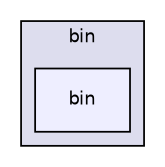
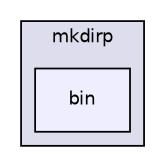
(83, 38) -> (83, 38)
